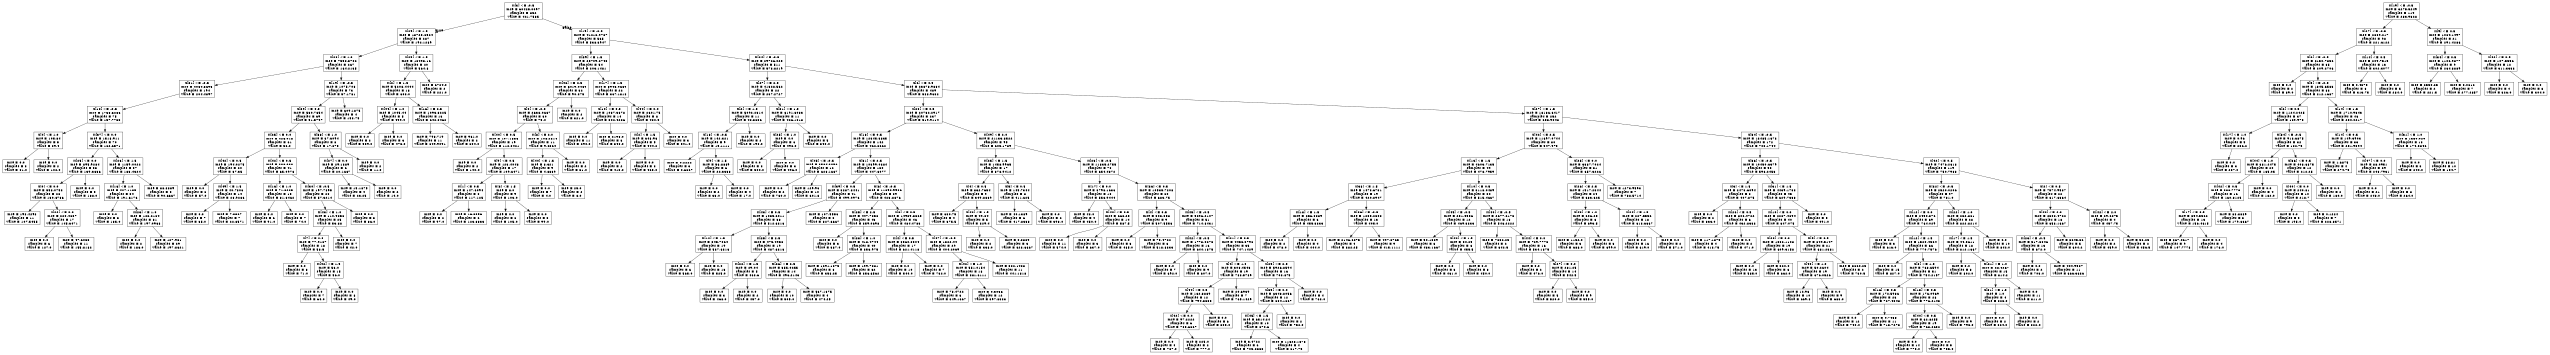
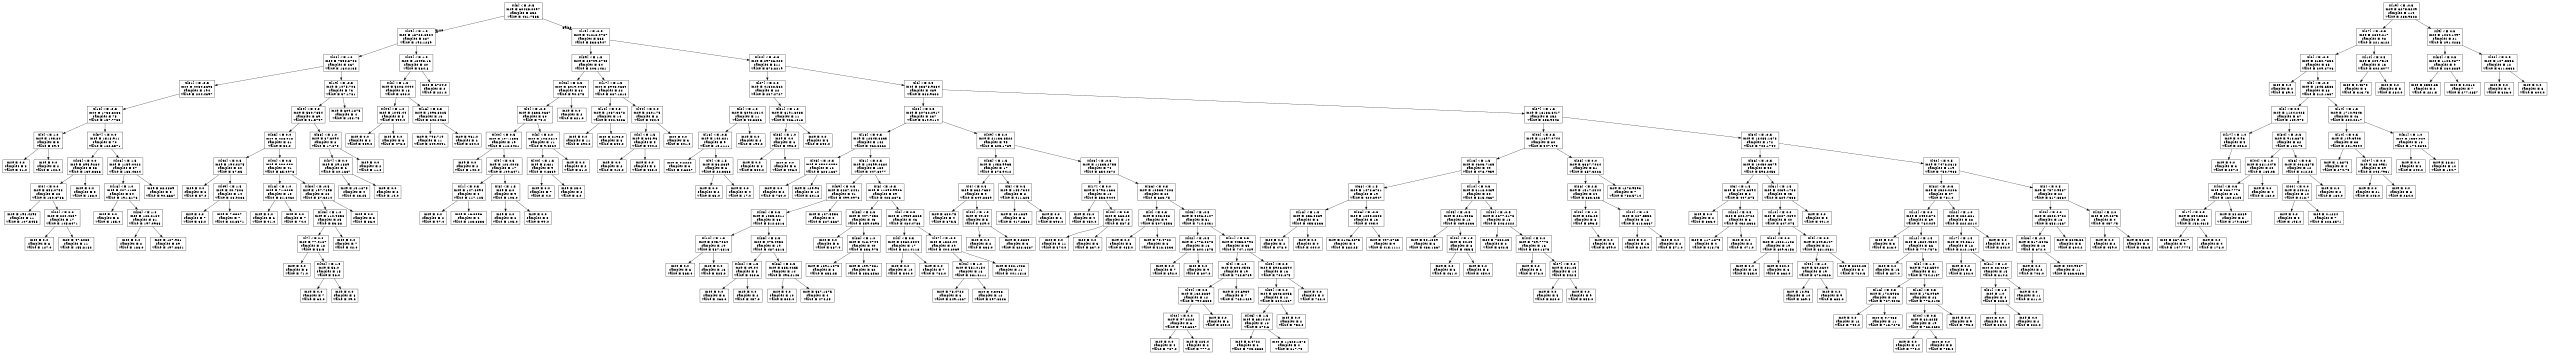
(758, 101) -> none
(1571, 244) -> none
